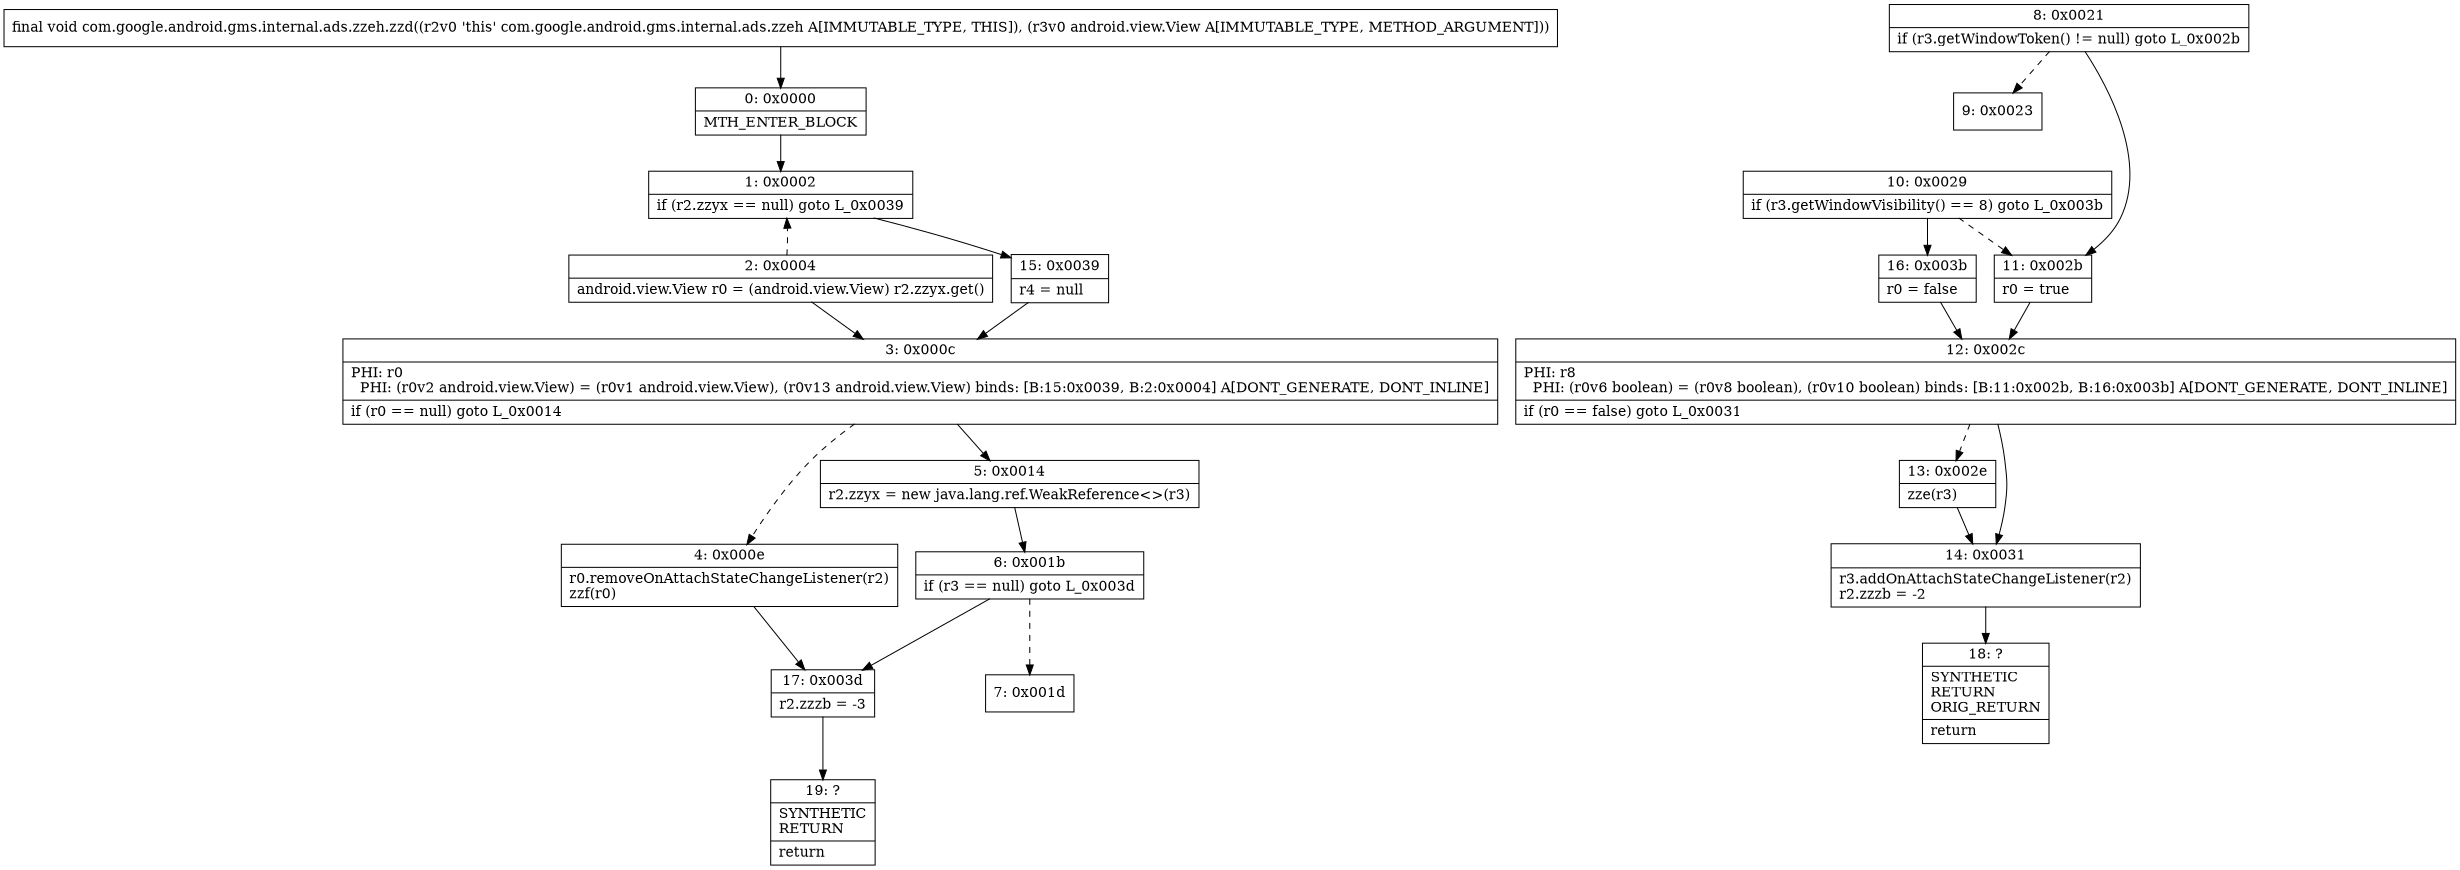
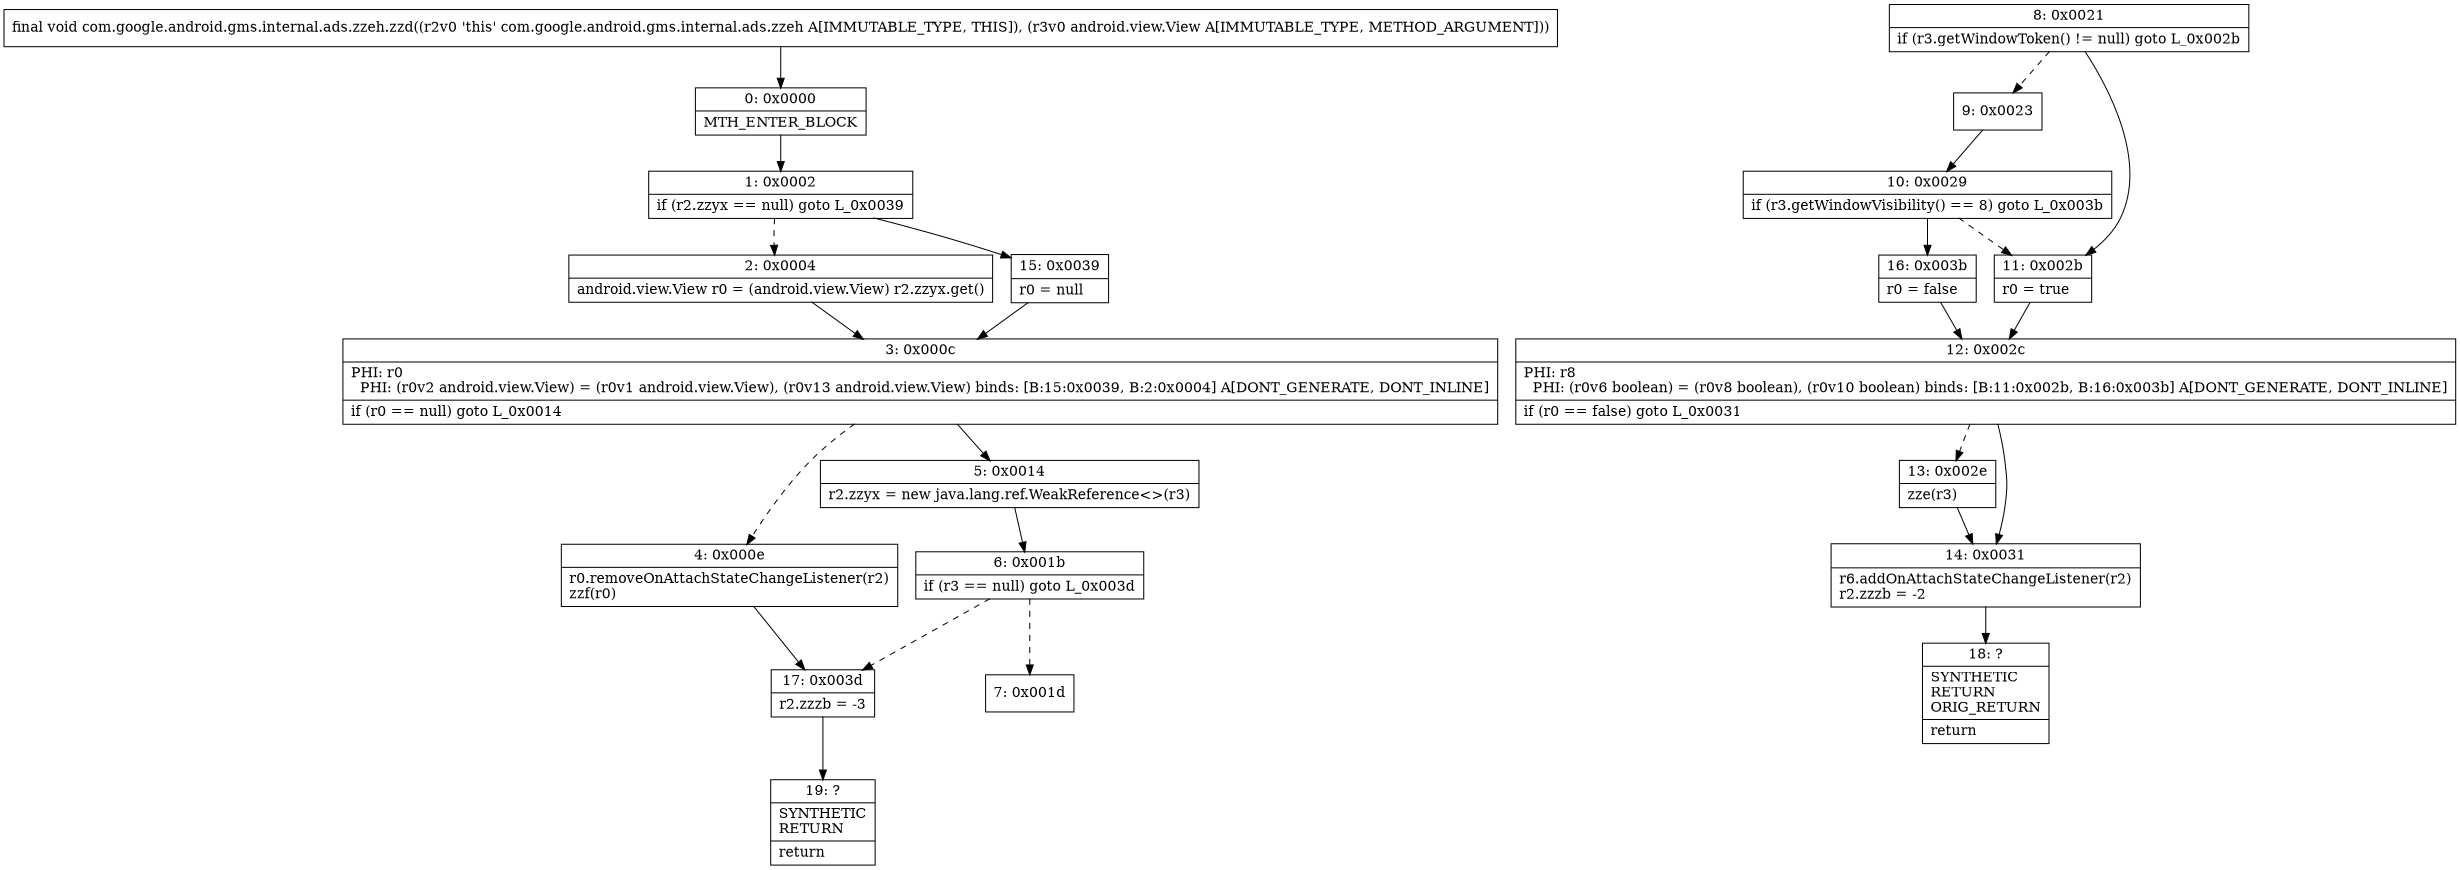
none -> (1968, 147)
(787, 242) -> (774, 232)
(1051, 290) -> (1051, 290)
(1986, 579) -> (1986, 579)
(931, 632) -> (931, 632)
